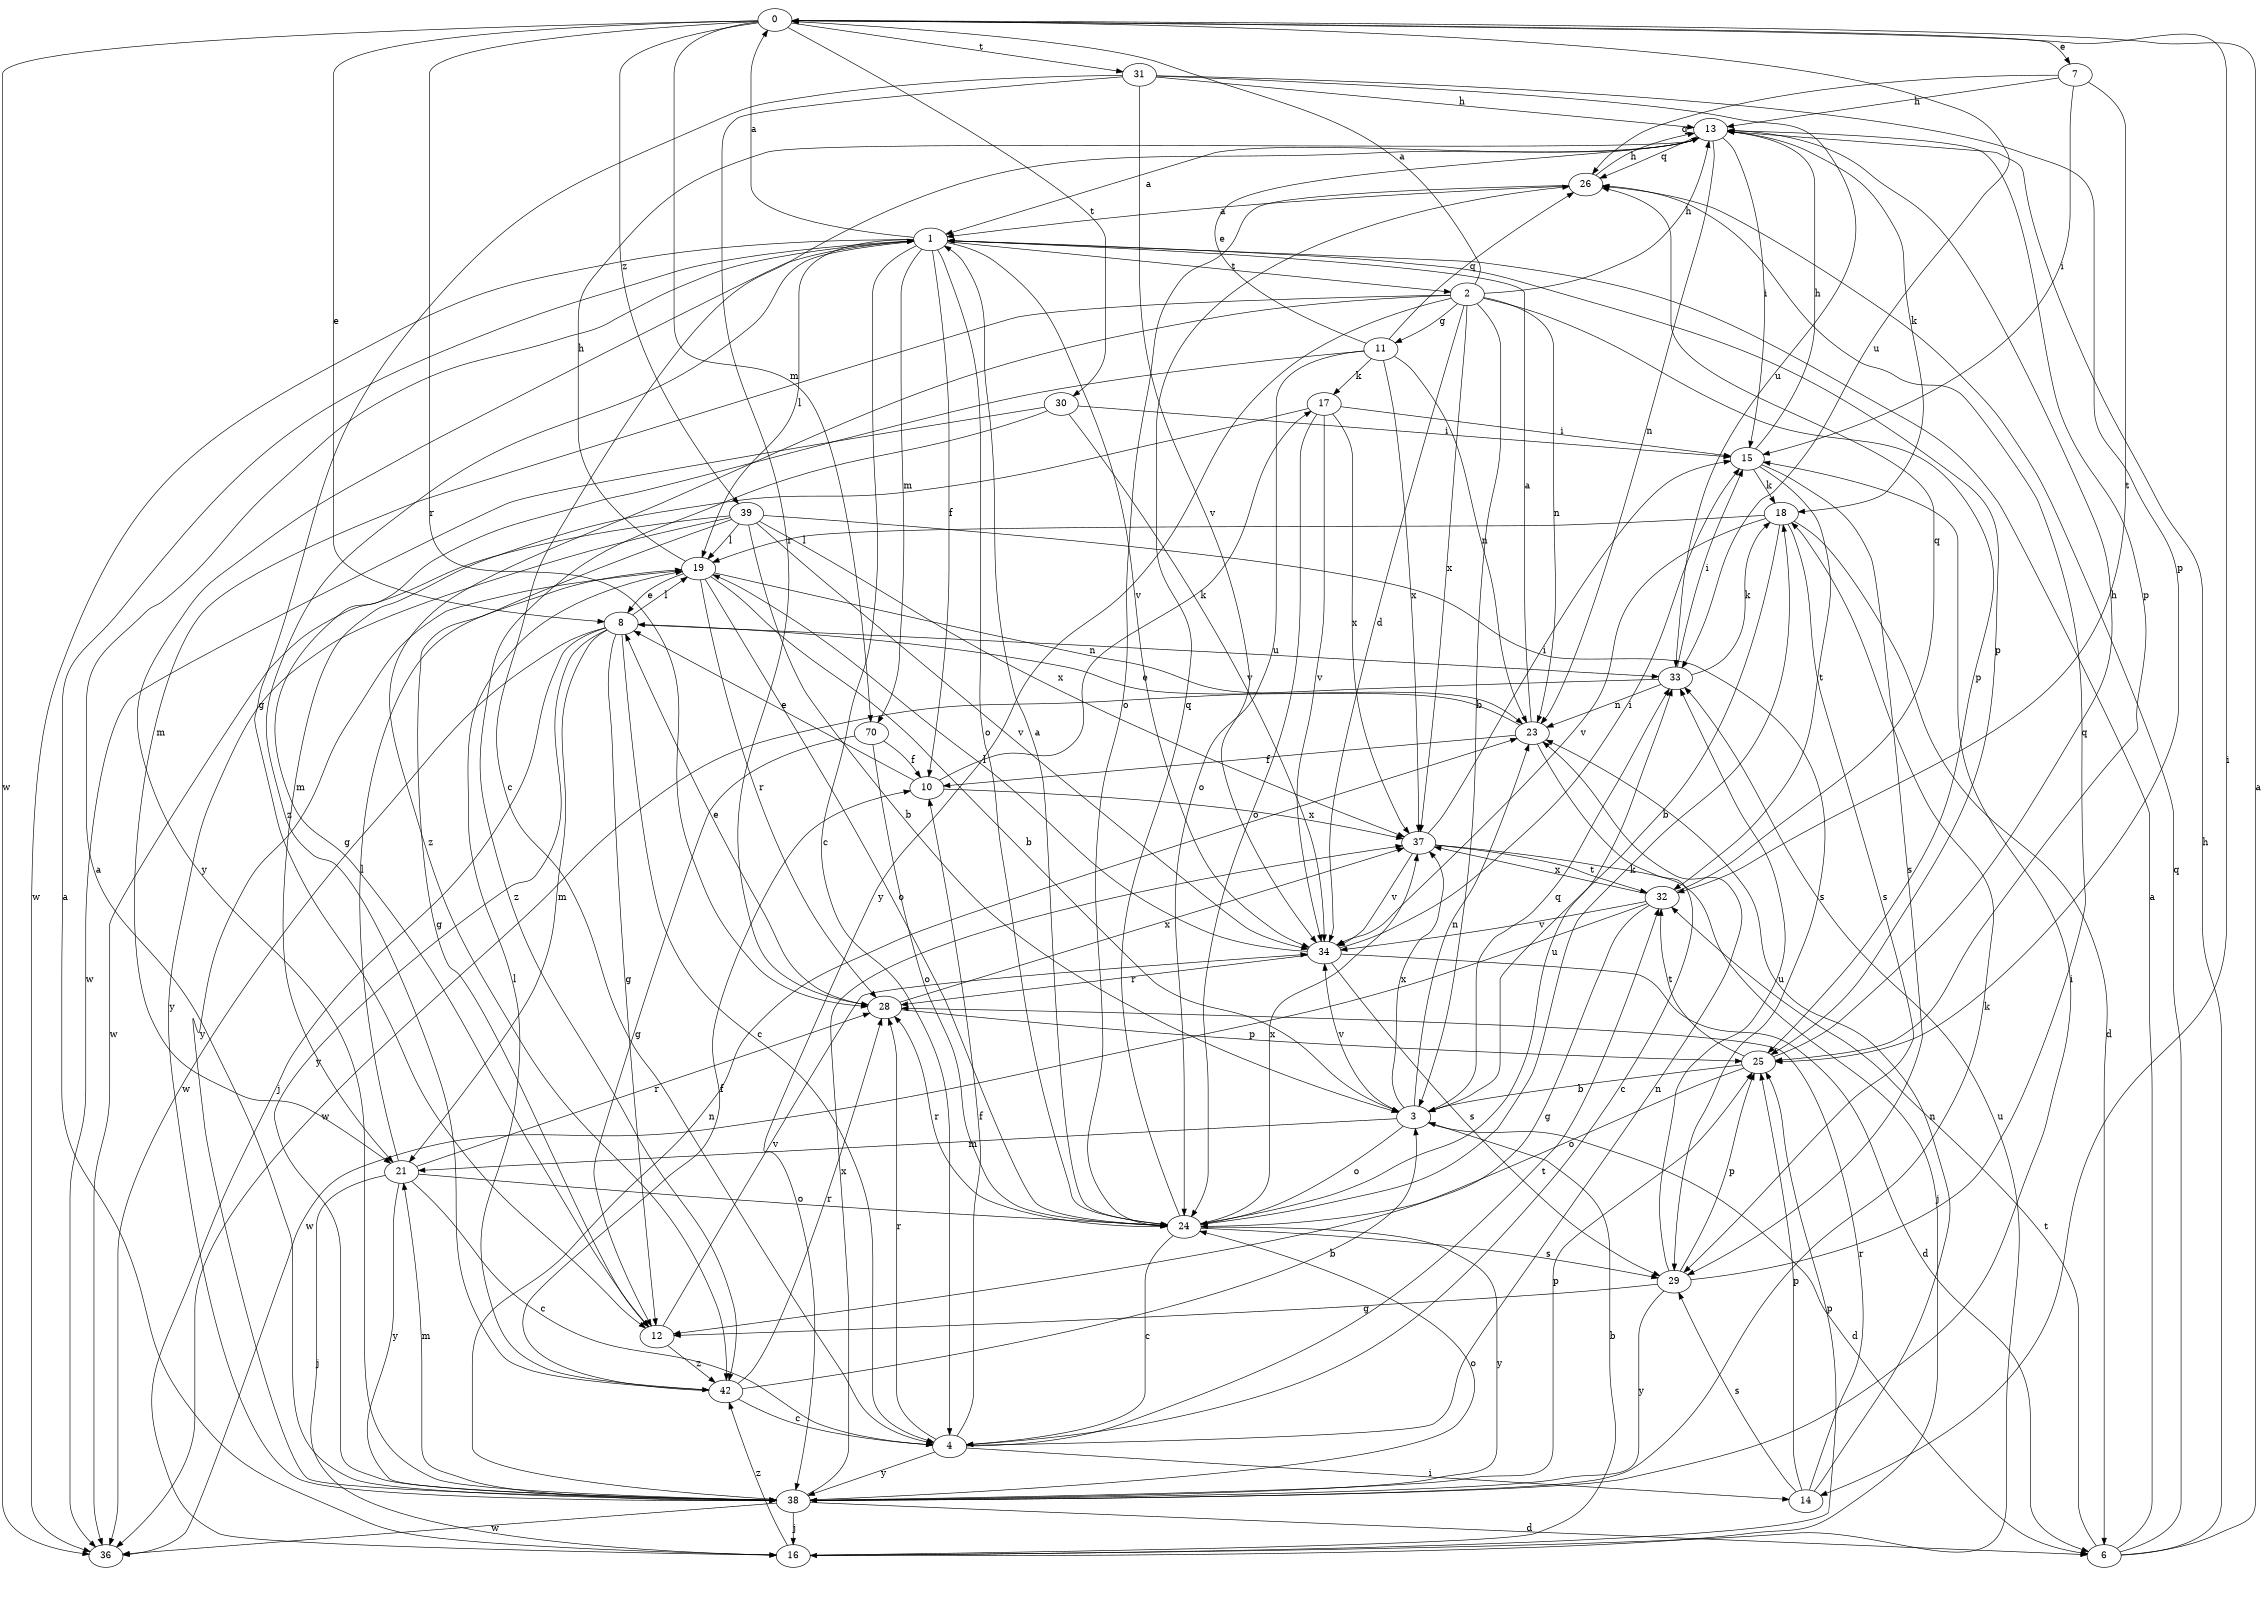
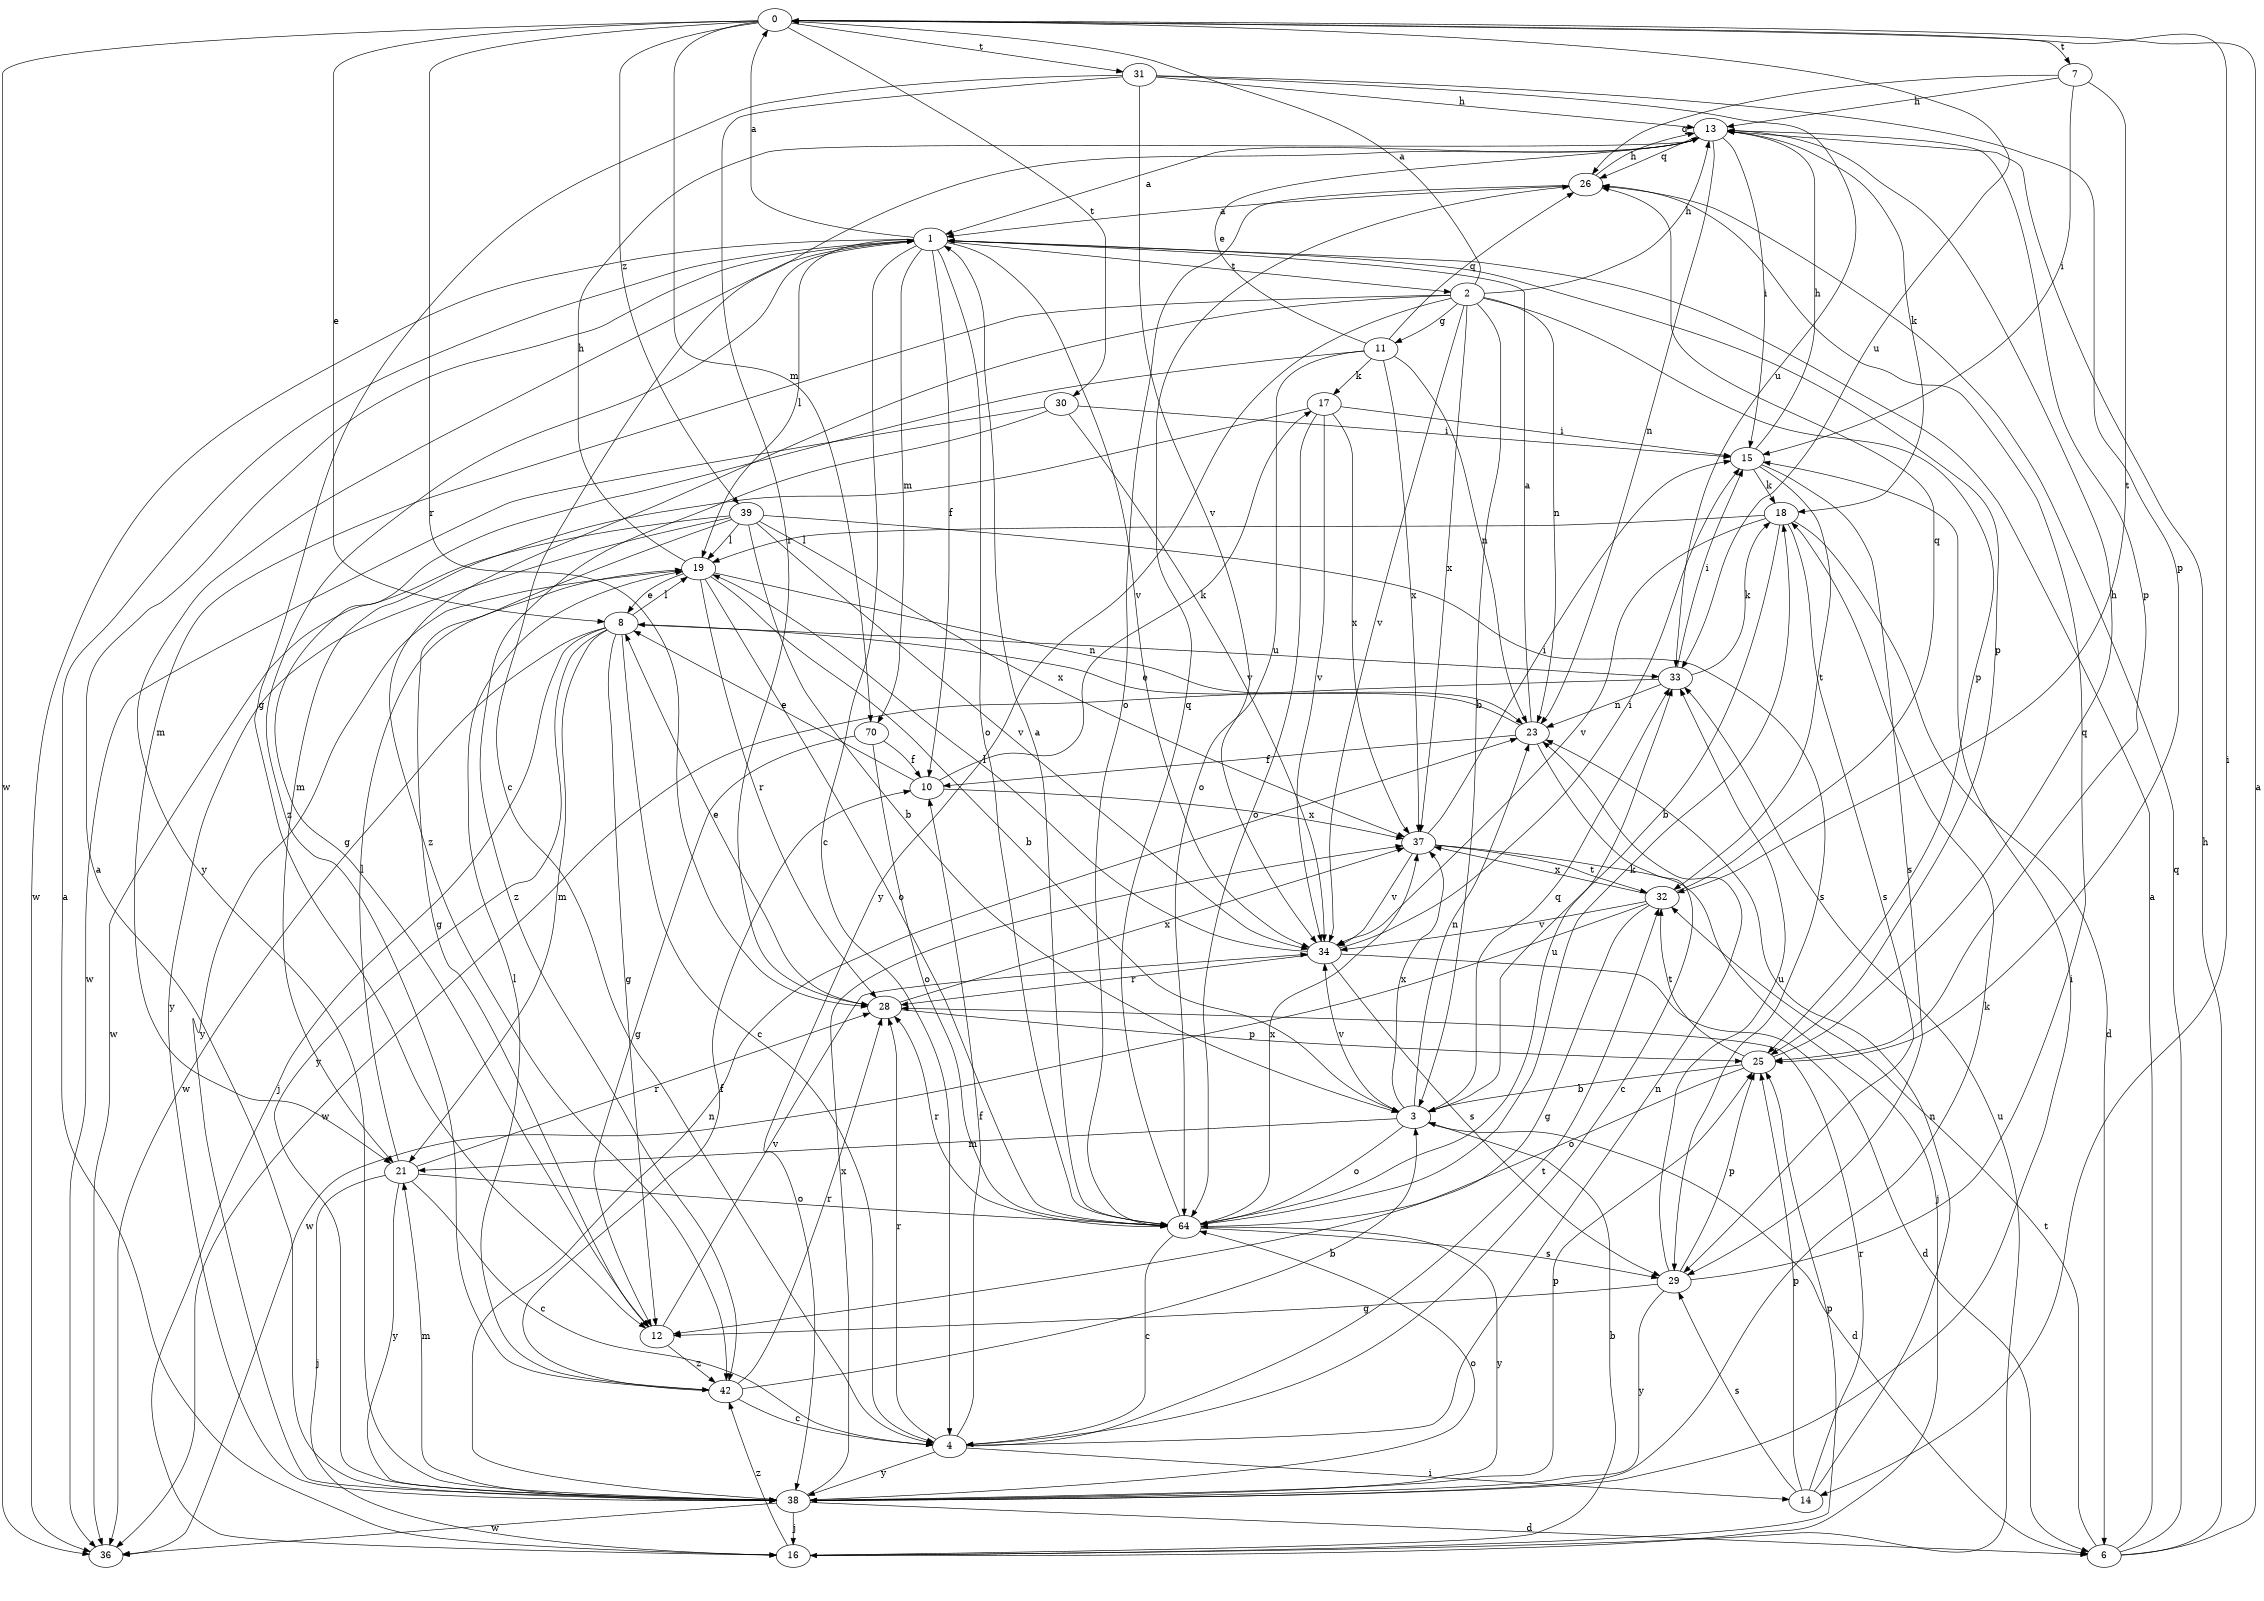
(2063, 47) -> (2063, 47)
(1380, 623) -> (1380, 623)
(1184, 1227) -> (1184, 1227)
